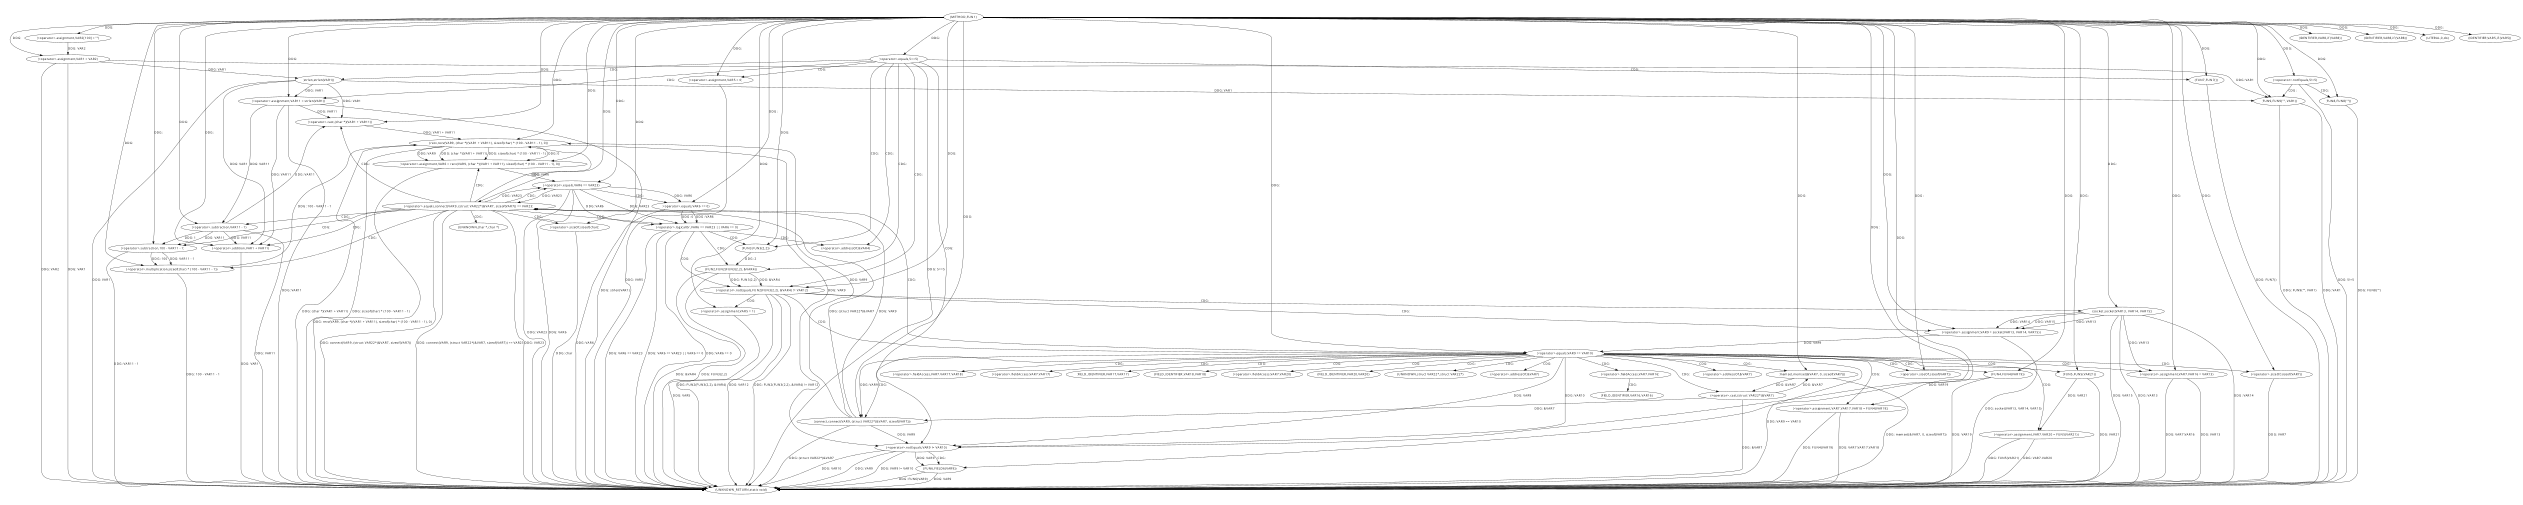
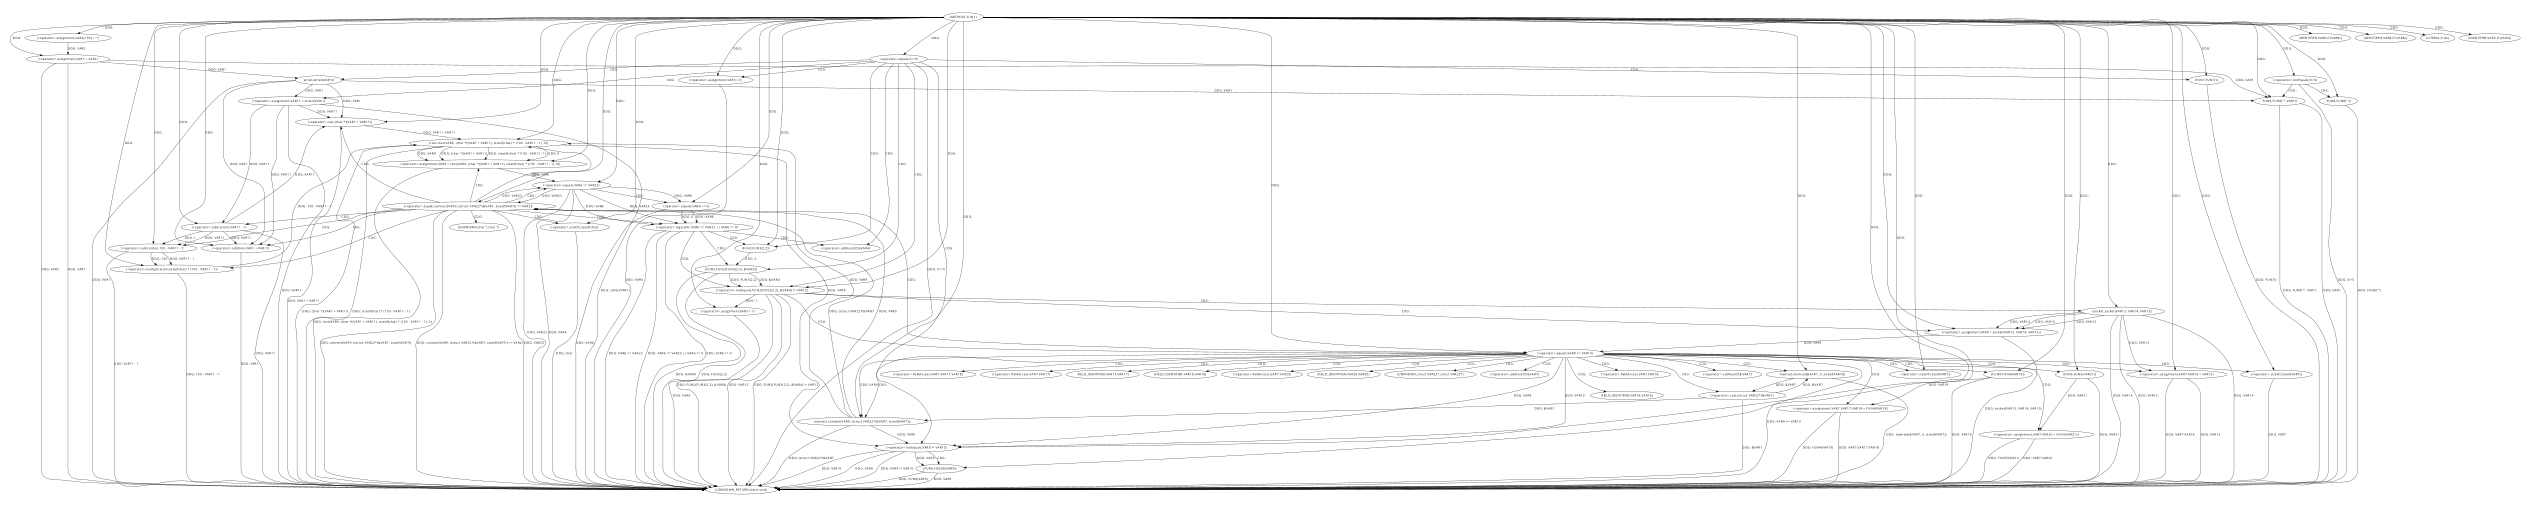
(552, 22) -> none
(752, 301) -> (752, 301)
(1629, 384) -> (1580, 380)
none -> (291, 477)
